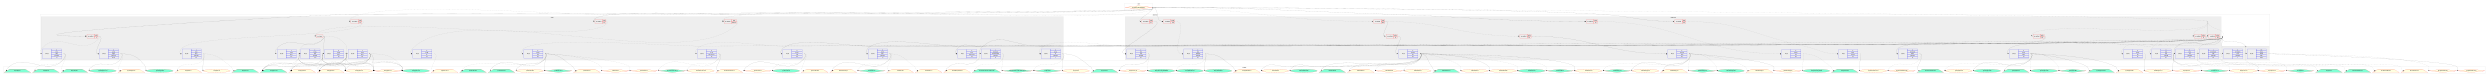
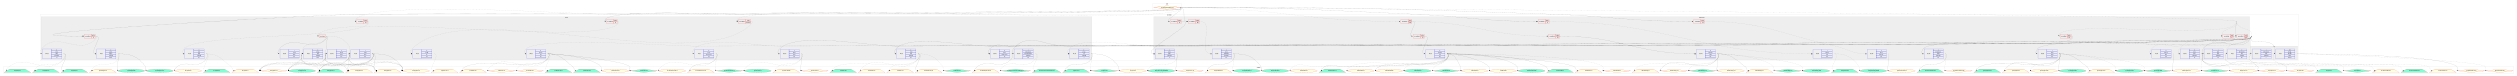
none -> (843, 71)
(2016, 71) -> (2101, 71)
